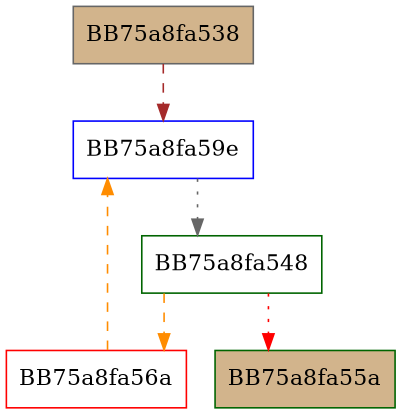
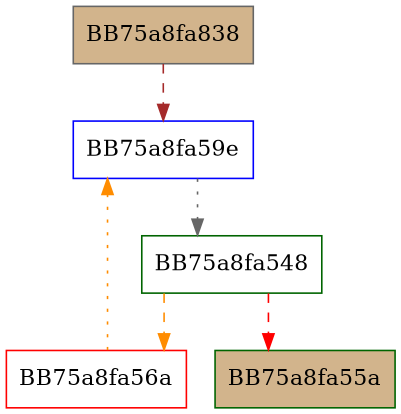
(163, 35) -> (163, 35)
(108, 272) -> (108, 272)
(268, 314) -> (268, 314)
